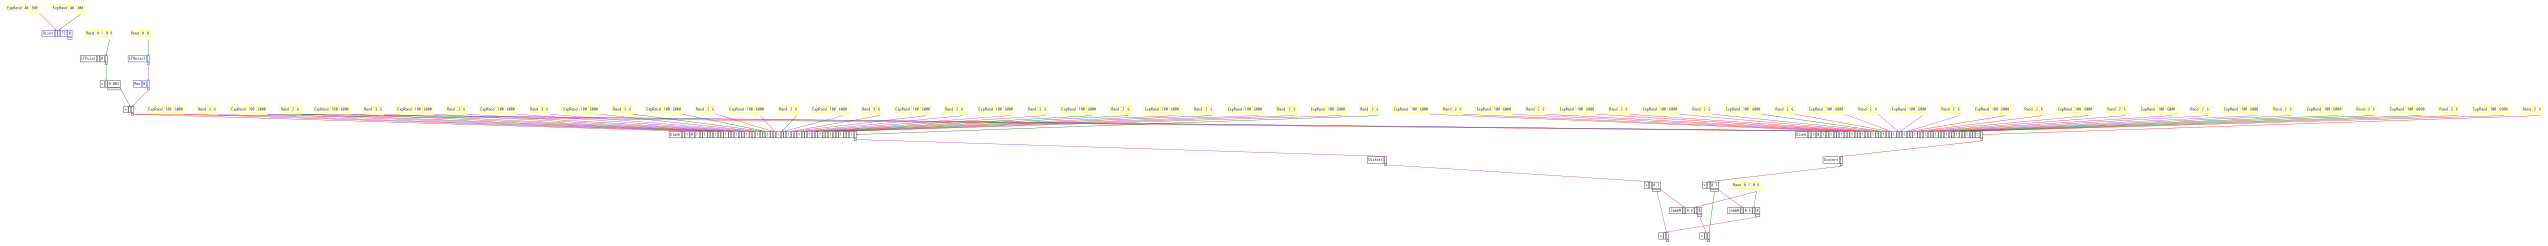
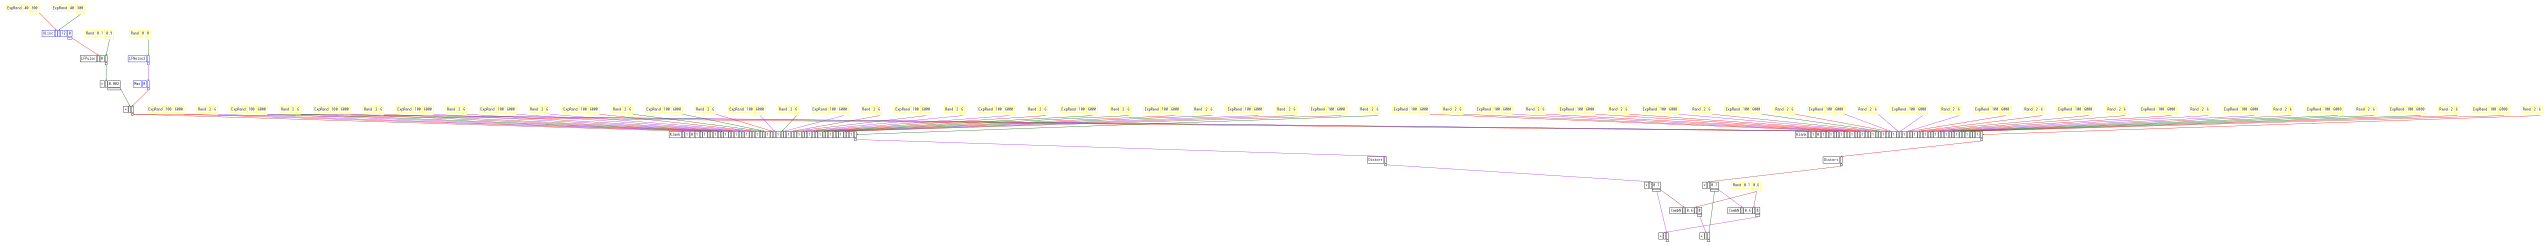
none -> (85, 47)
